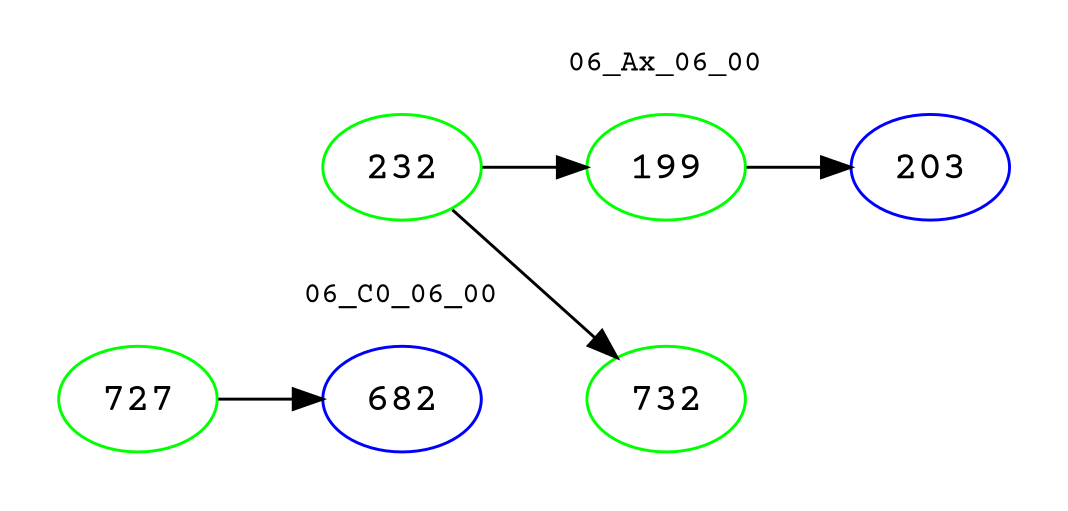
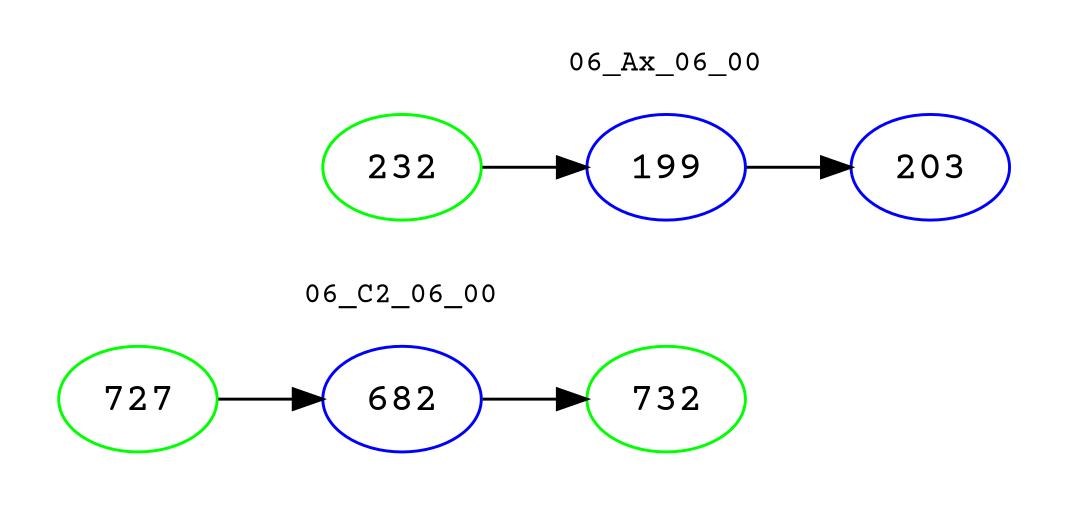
(666, 167) -> (666, 167)
(538, 287) -> (520, 399)
(402, 295) -> (402, 295)
